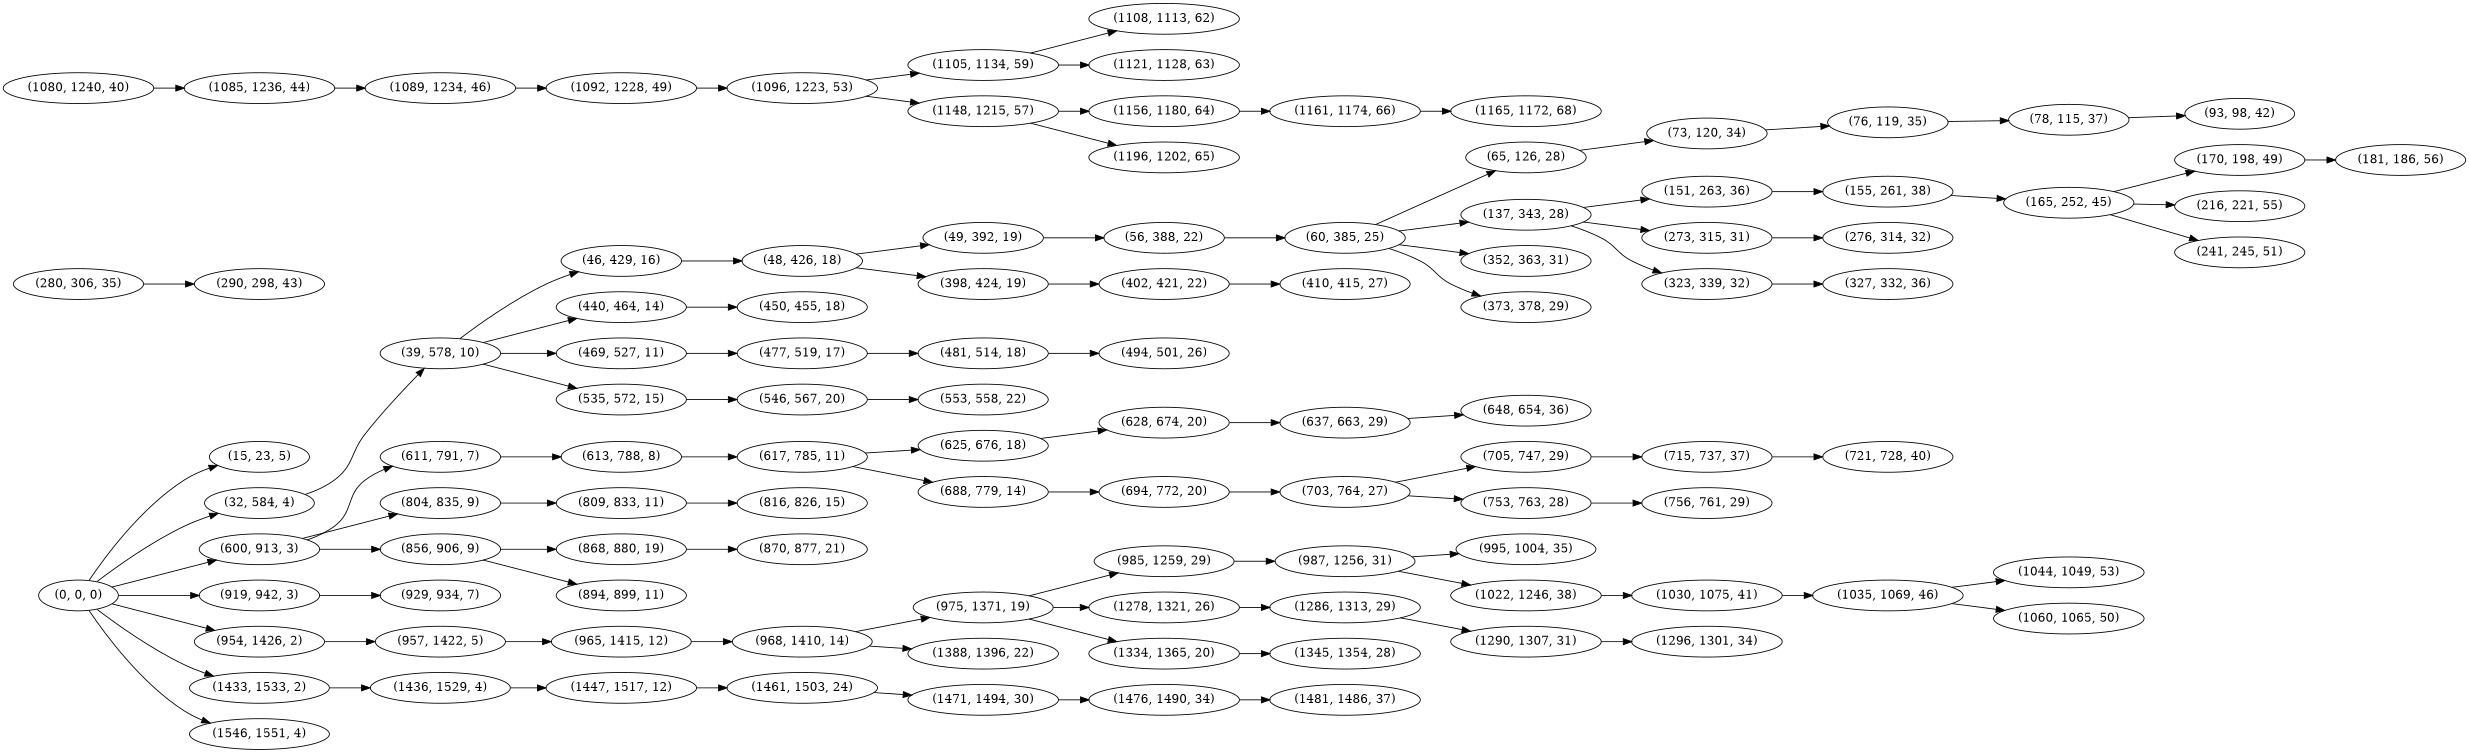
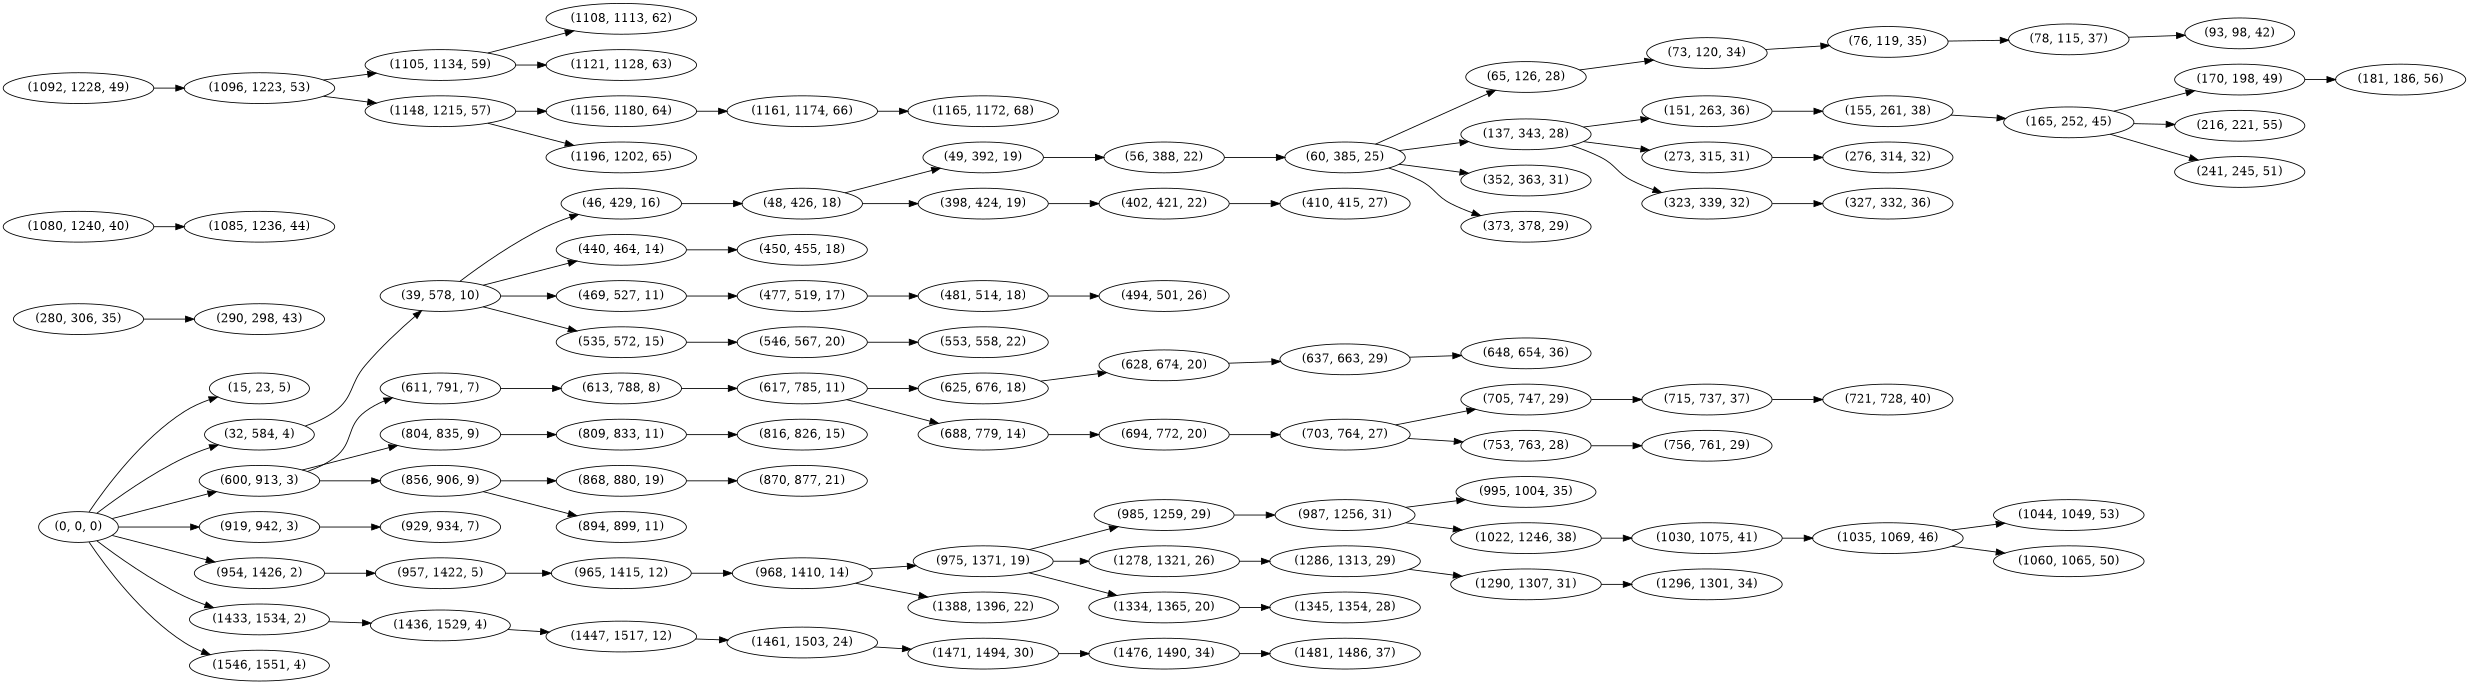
(440, 88) -> none
(259, 688) -> (259, 619)
